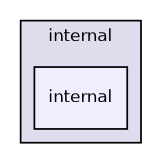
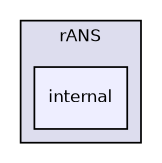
(81, 37) -> (81, 37)
